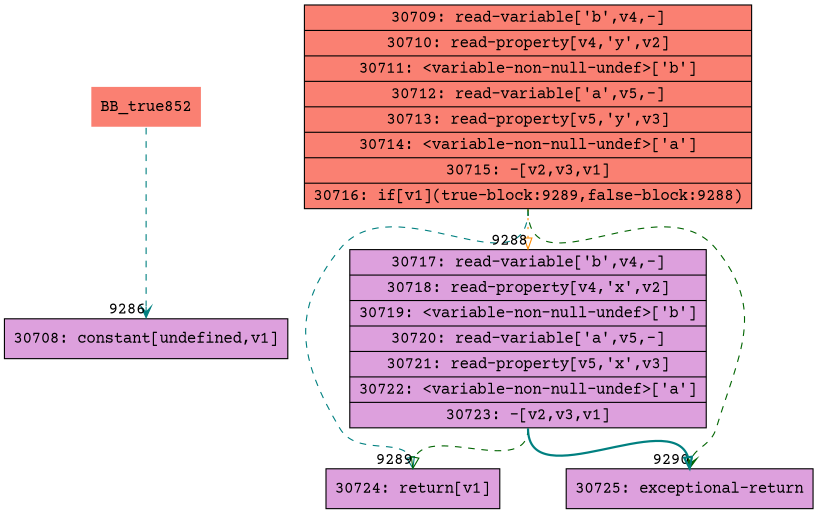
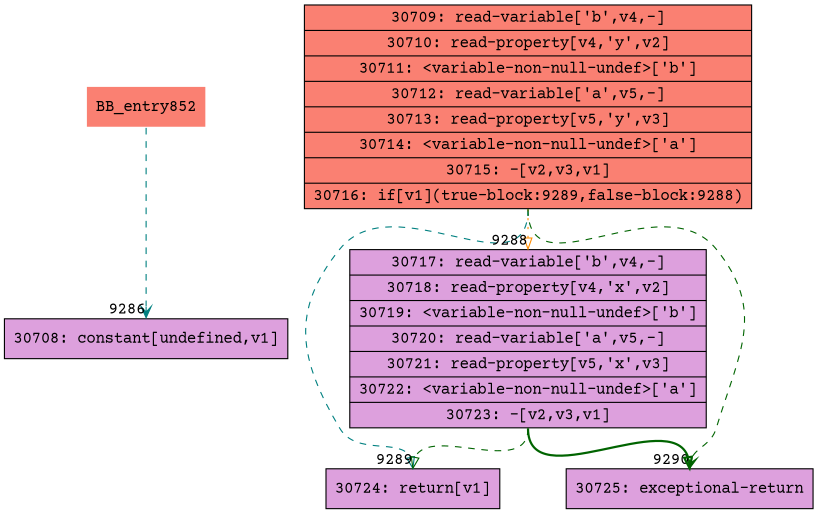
(146, 107) -> (146, 107)
(603, 449) -> (603, 449)
